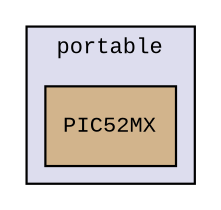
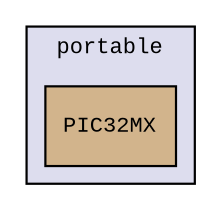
(111, 126) -> (111, 126)
